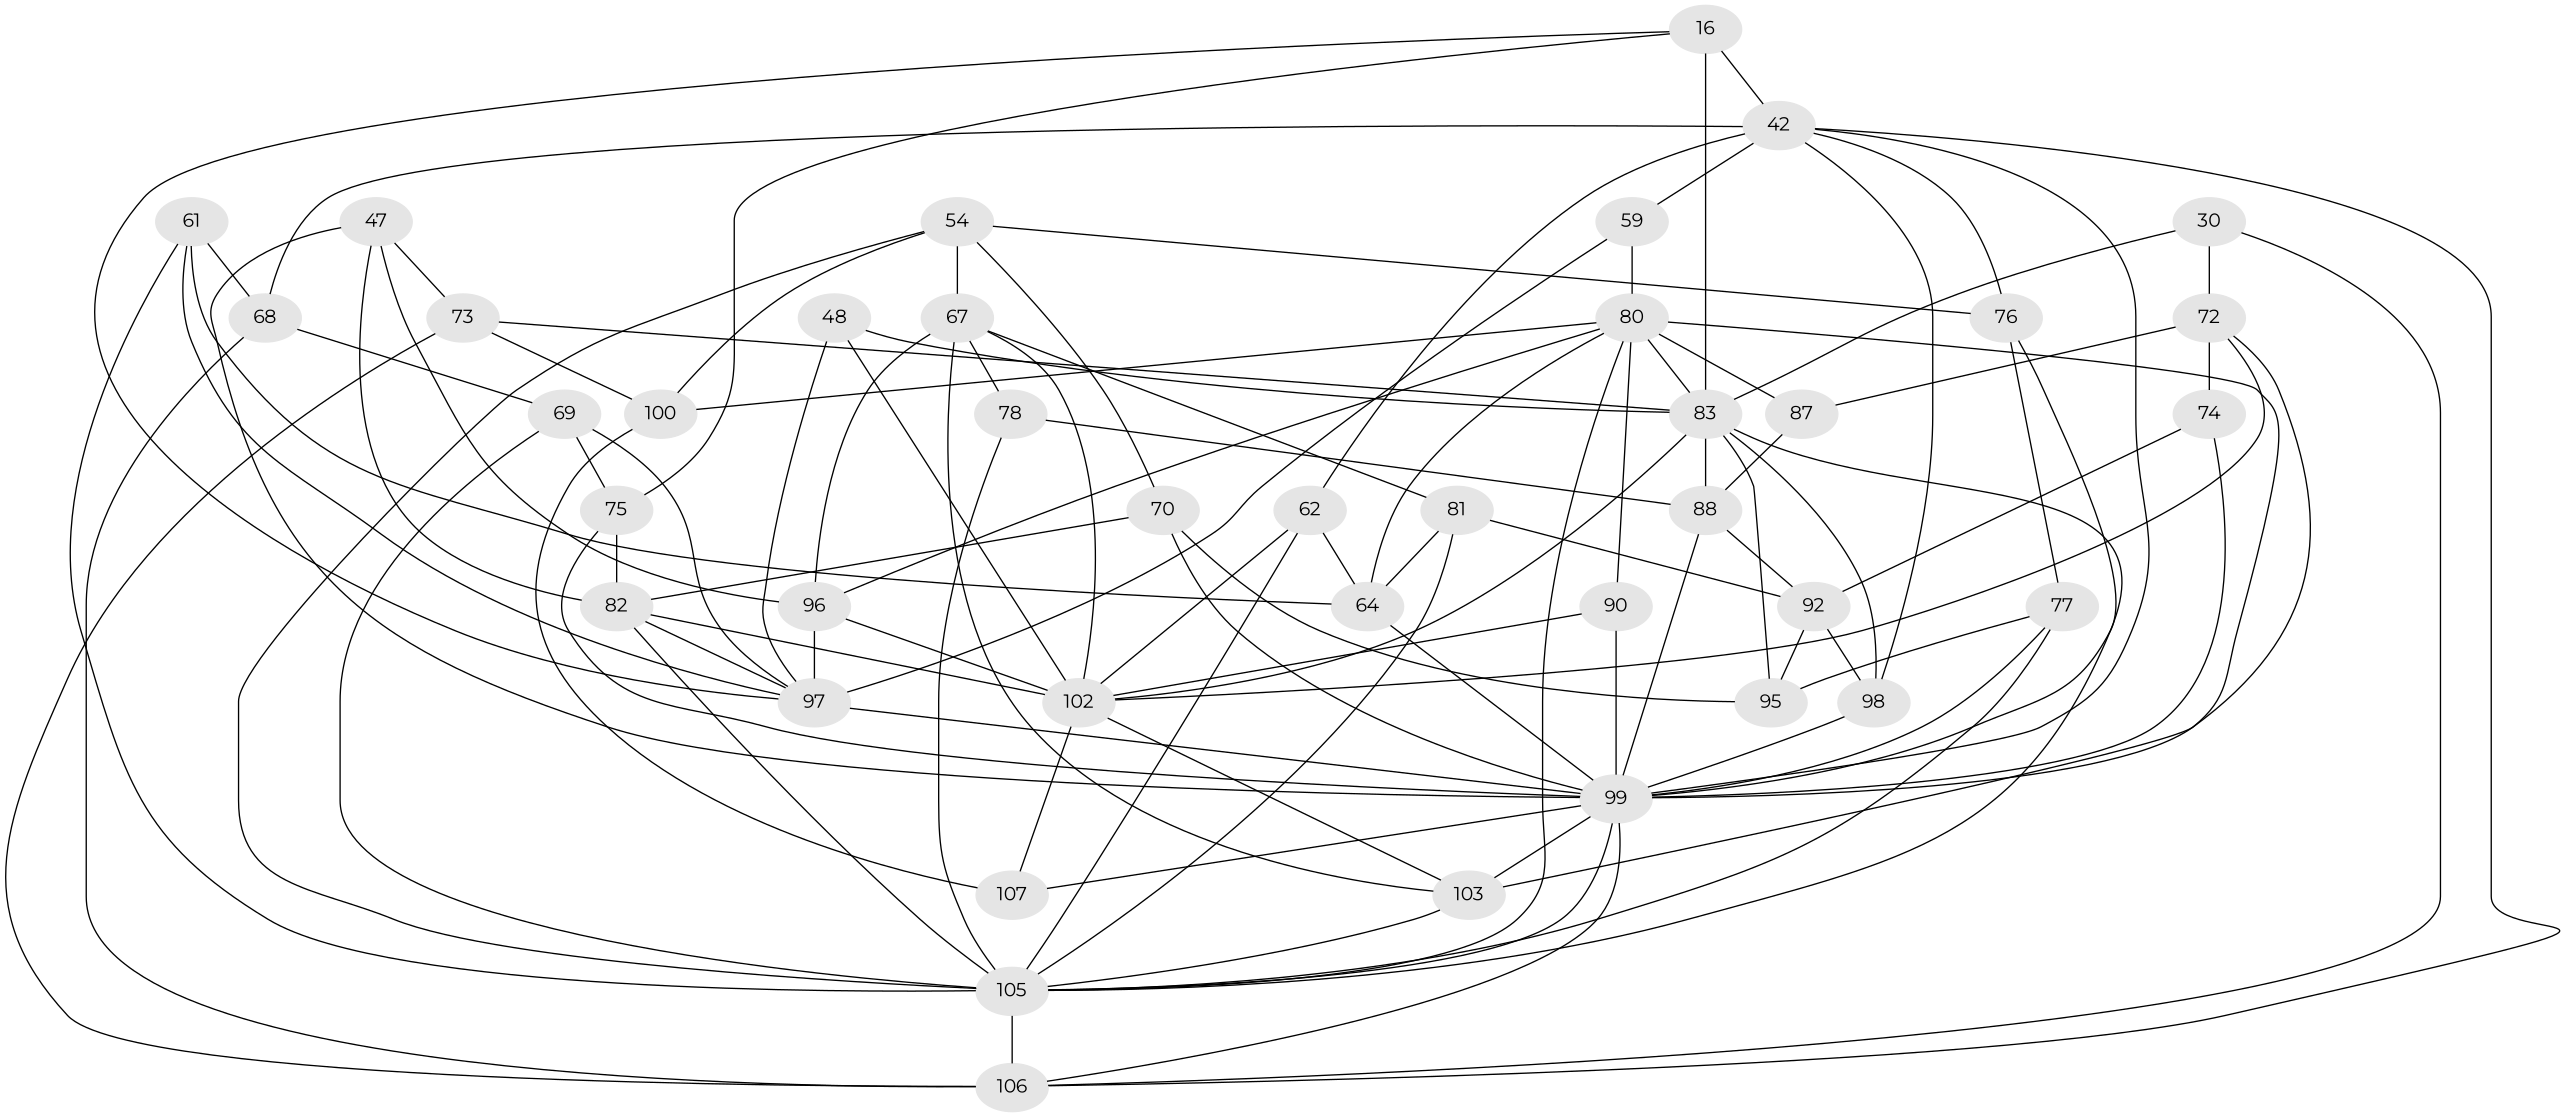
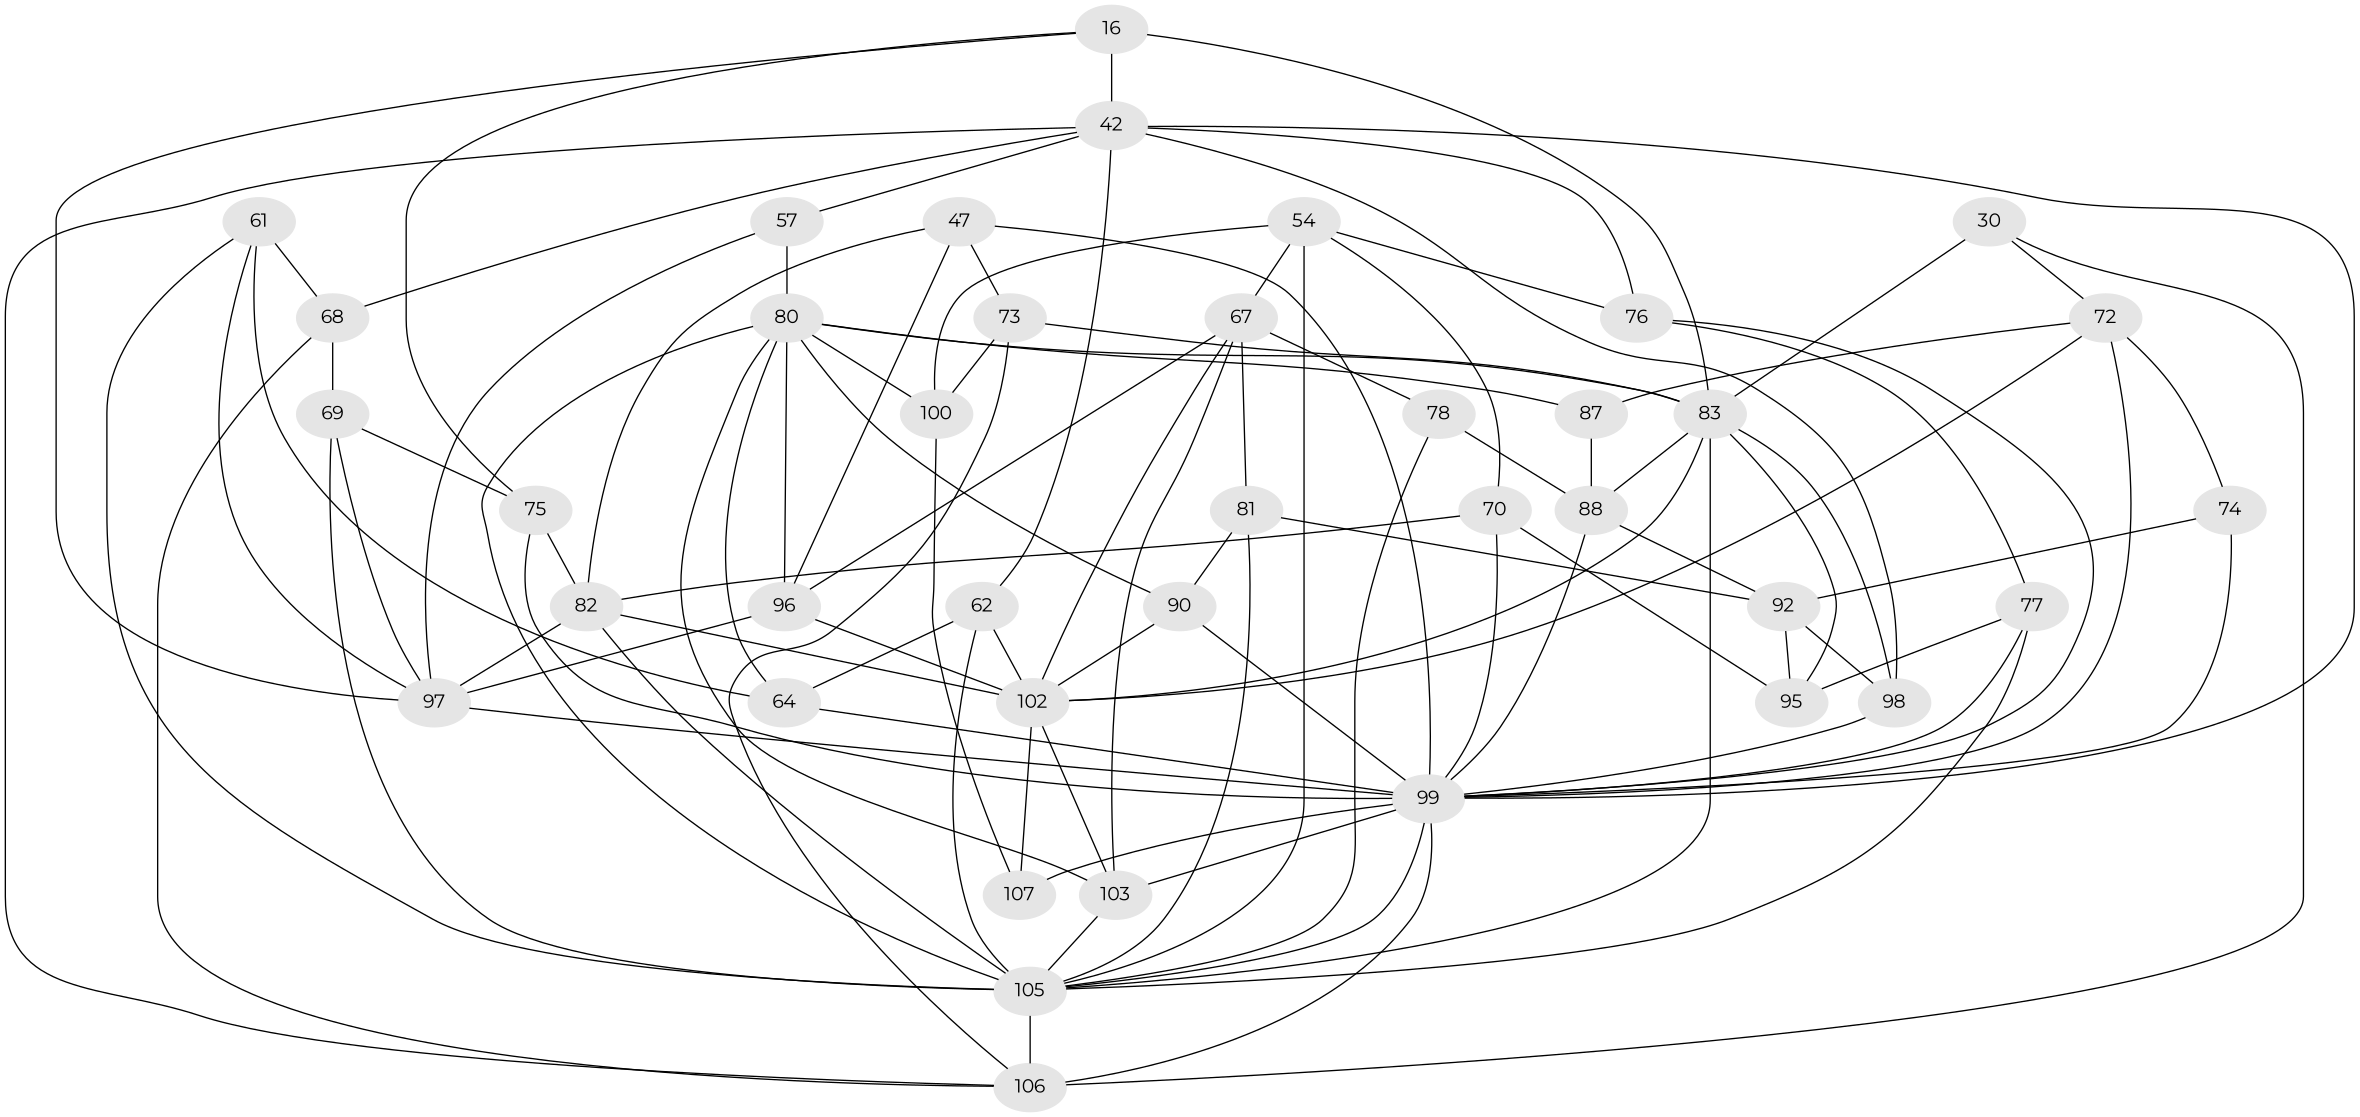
(1632, 222) -> (787, 222)
(834, 318) -> none
(1412, 559) -> (1213, 559)
